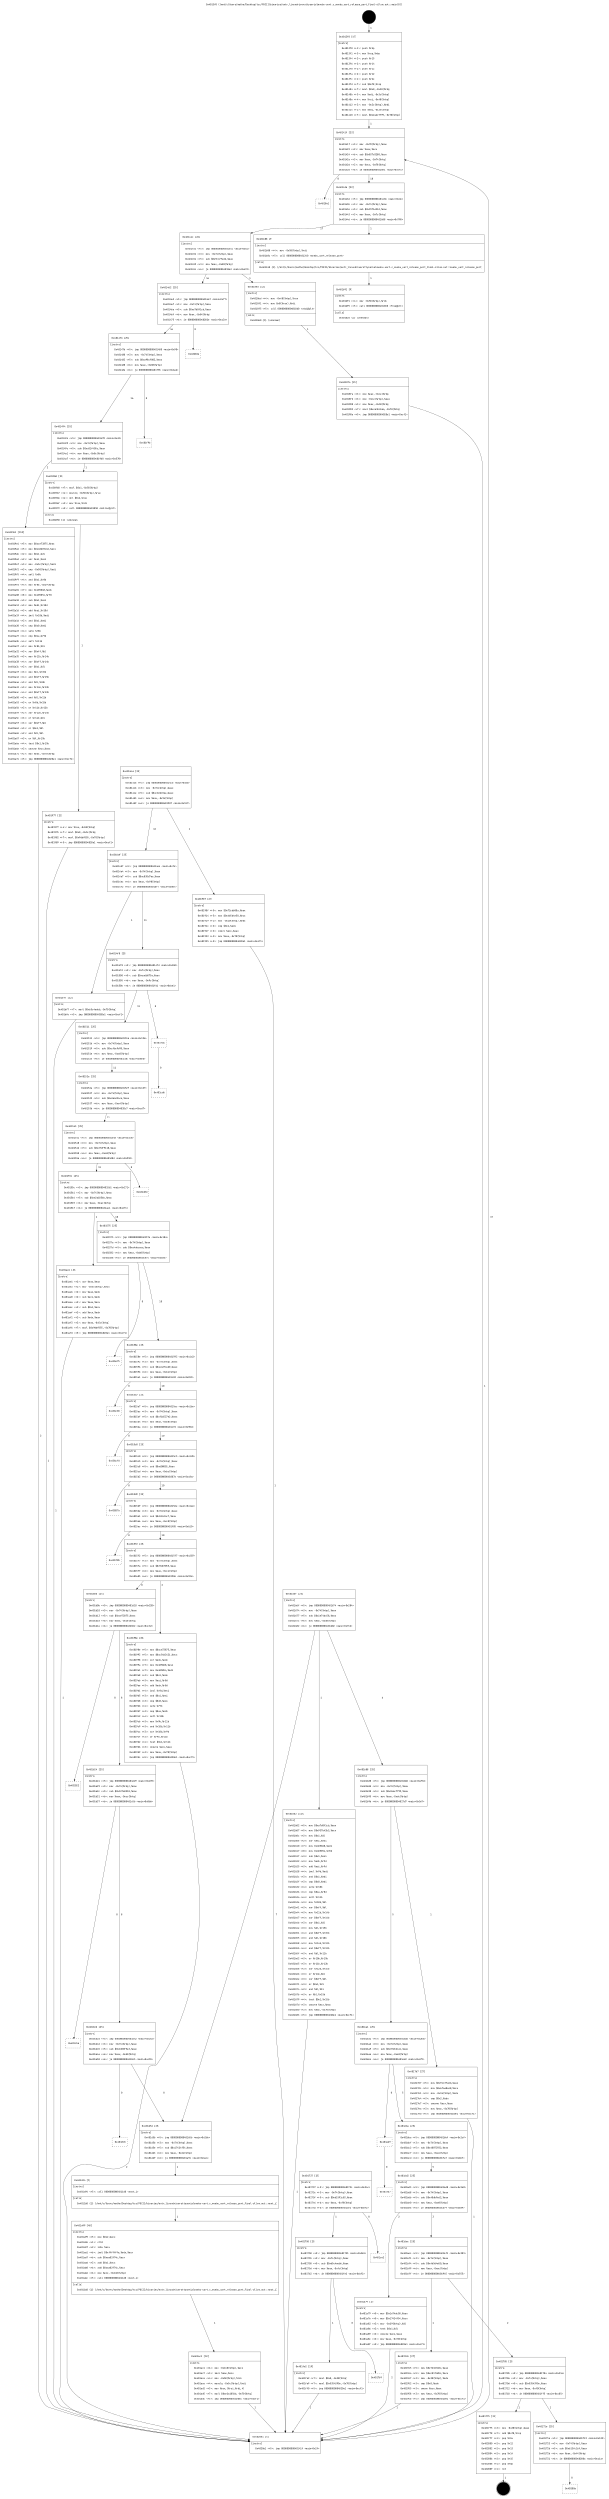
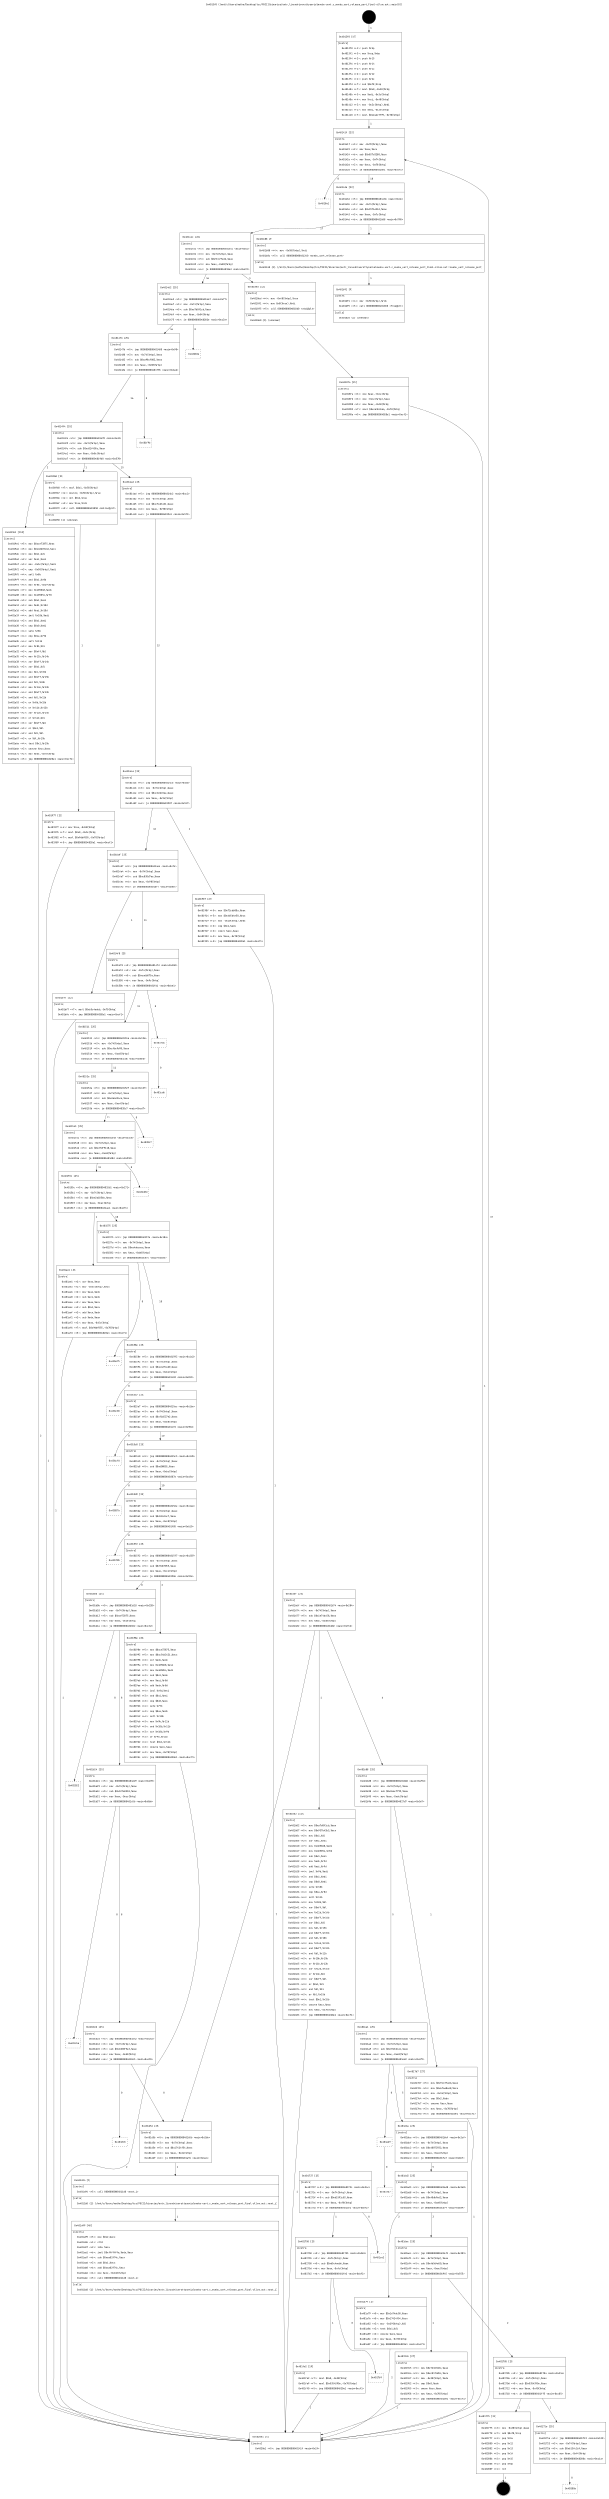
none -> (156, 498)
none -> (146, 1142)
(225, 2378) -> none
